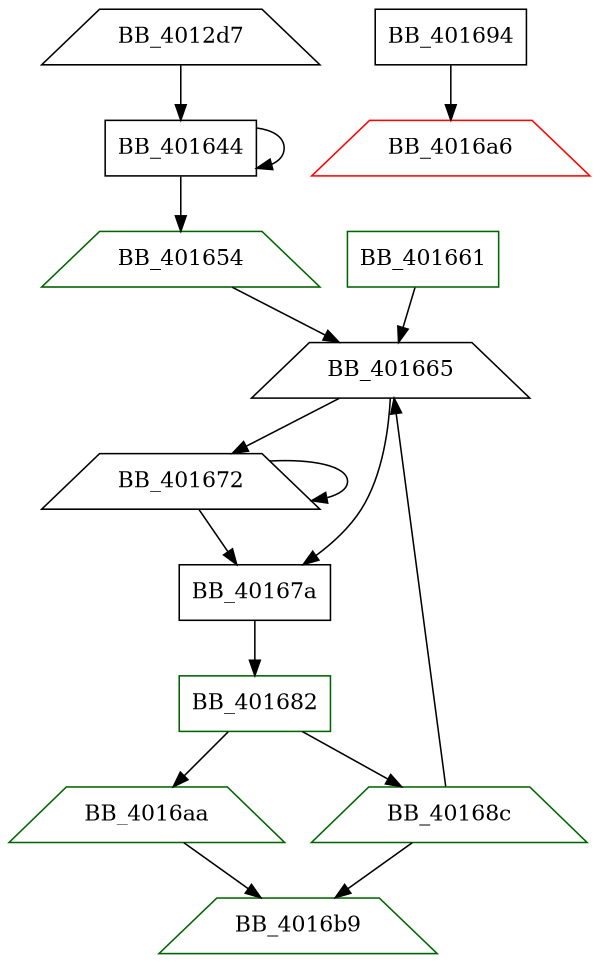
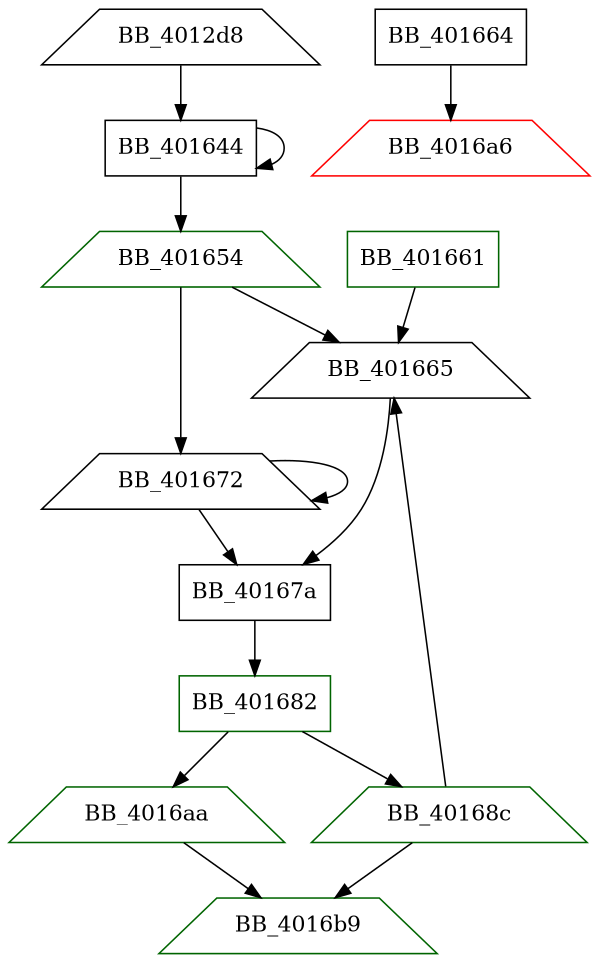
(181, 37) -> (181, 37)
(451, 37) -> (451, 37)
(293, 422) -> (181, 362)
